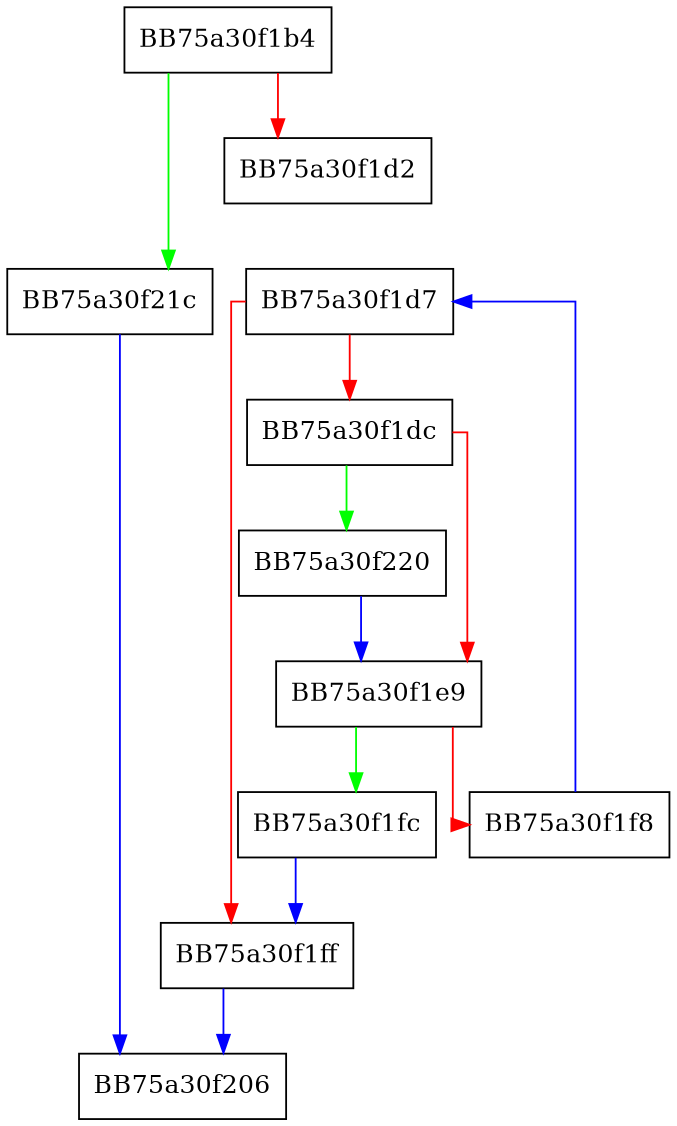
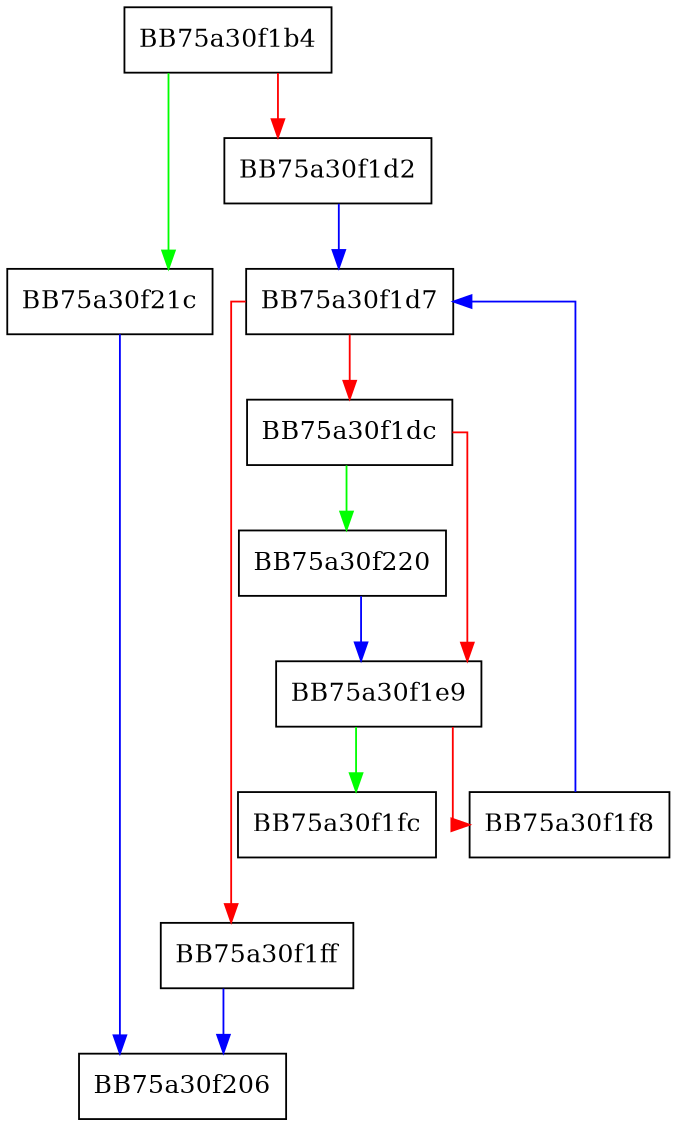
none -> (339, 227)
(296, 881) -> none
